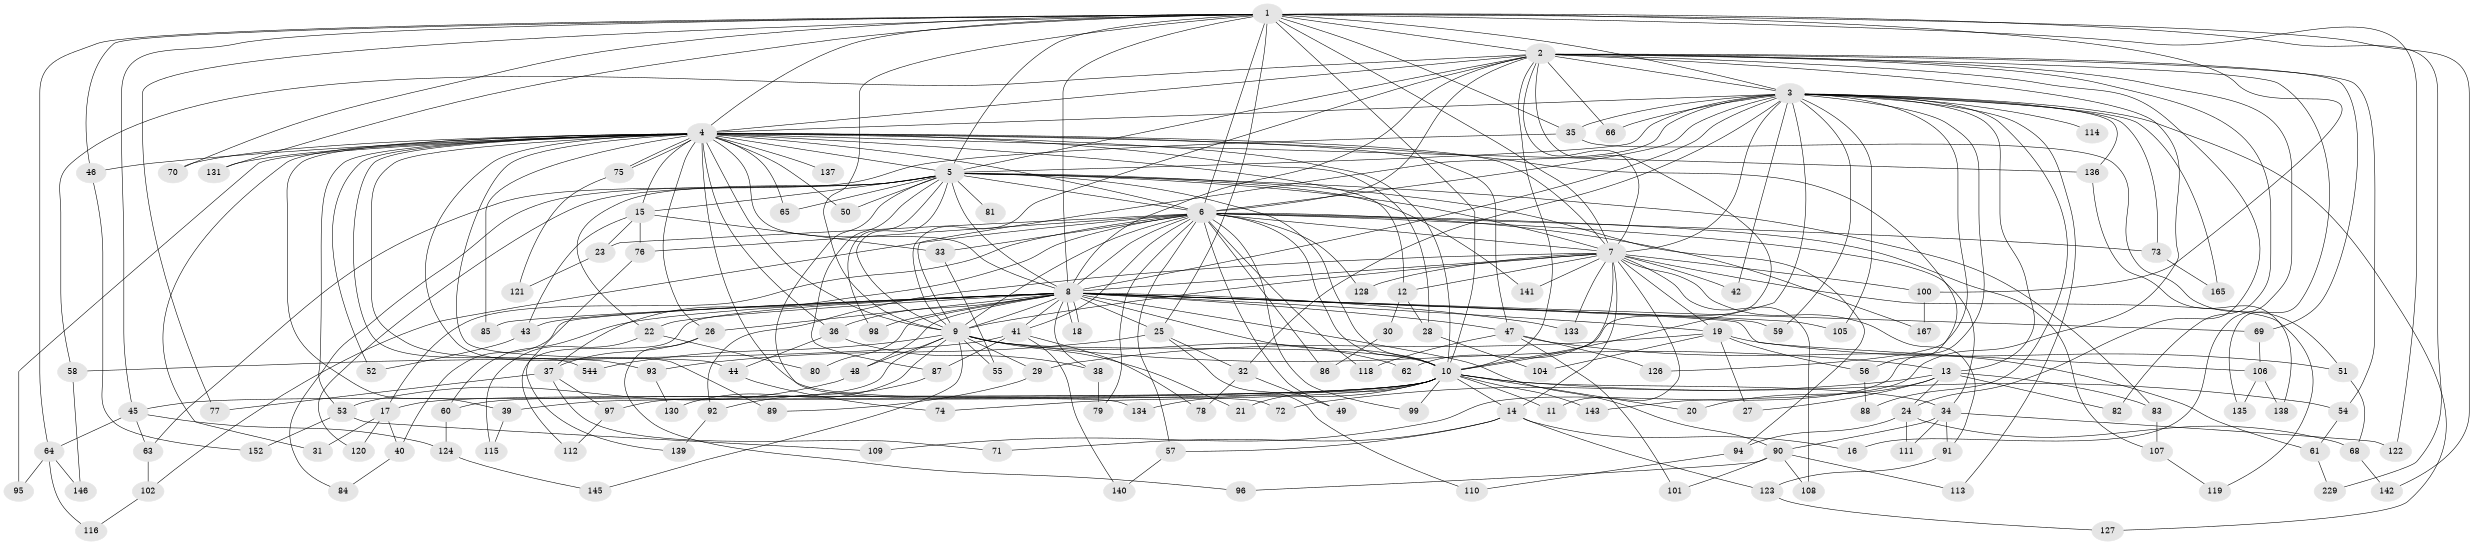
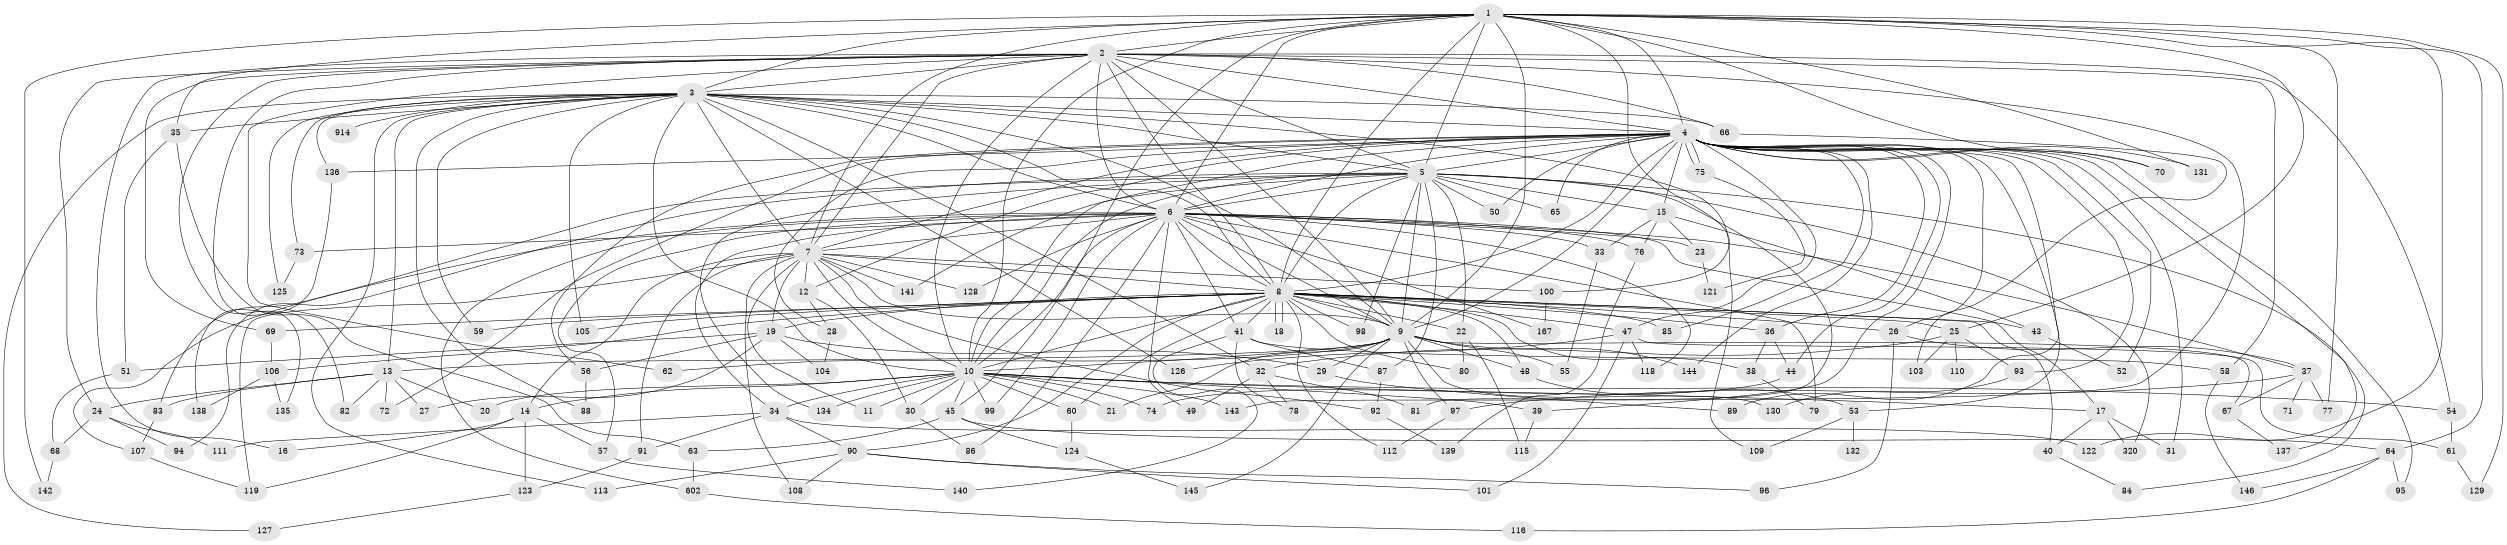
(2092, 133) -> (343, 133)
(91, 173) -> none
(1427, 208) -> none
(1736, 292) -> none
(2218, 292) -> (280, 292)
(1572, 332) -> none
(590, 372) -> (1689, 372)
none -> (1916, 372)
none -> (1340, 389)
none -> (940, 392)
none -> (2227, 412)
(1331, 441) -> (391, 457)
(256, 452) -> (1853, 452)
(359, 452) -> (2130, 452)
(1635, 467) -> none
(148, 491) -> (693, 491)
(2330, 491) -> (2477, 491)
